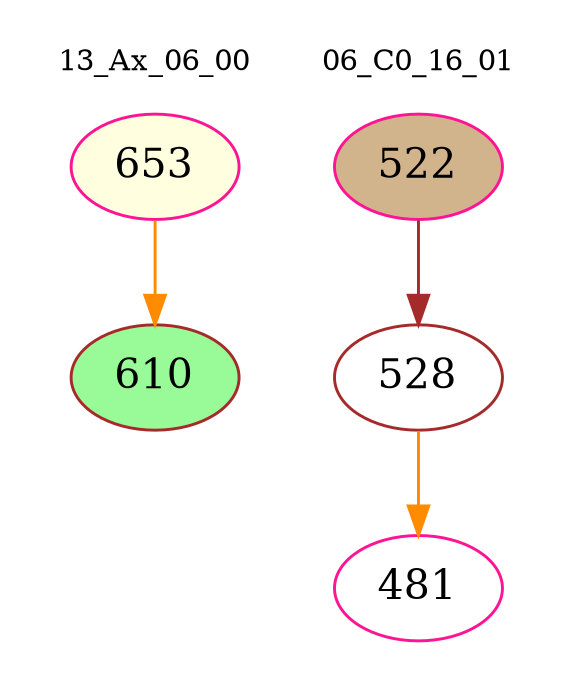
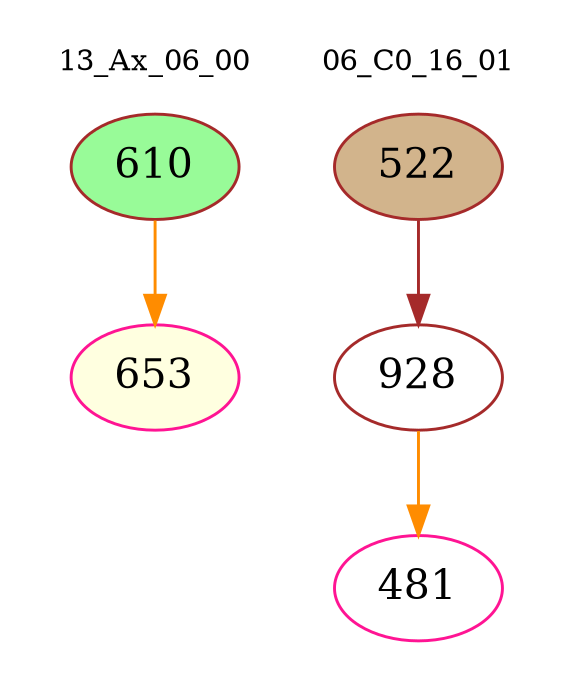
(418, 167) -> (418, 167)
(155, 258) -> (155, 258)
(418, 378) -> (418, 378)
